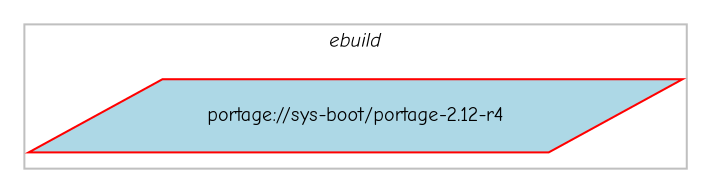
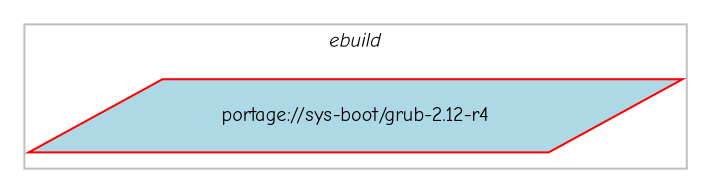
(356, 116) -> (356, 116)
